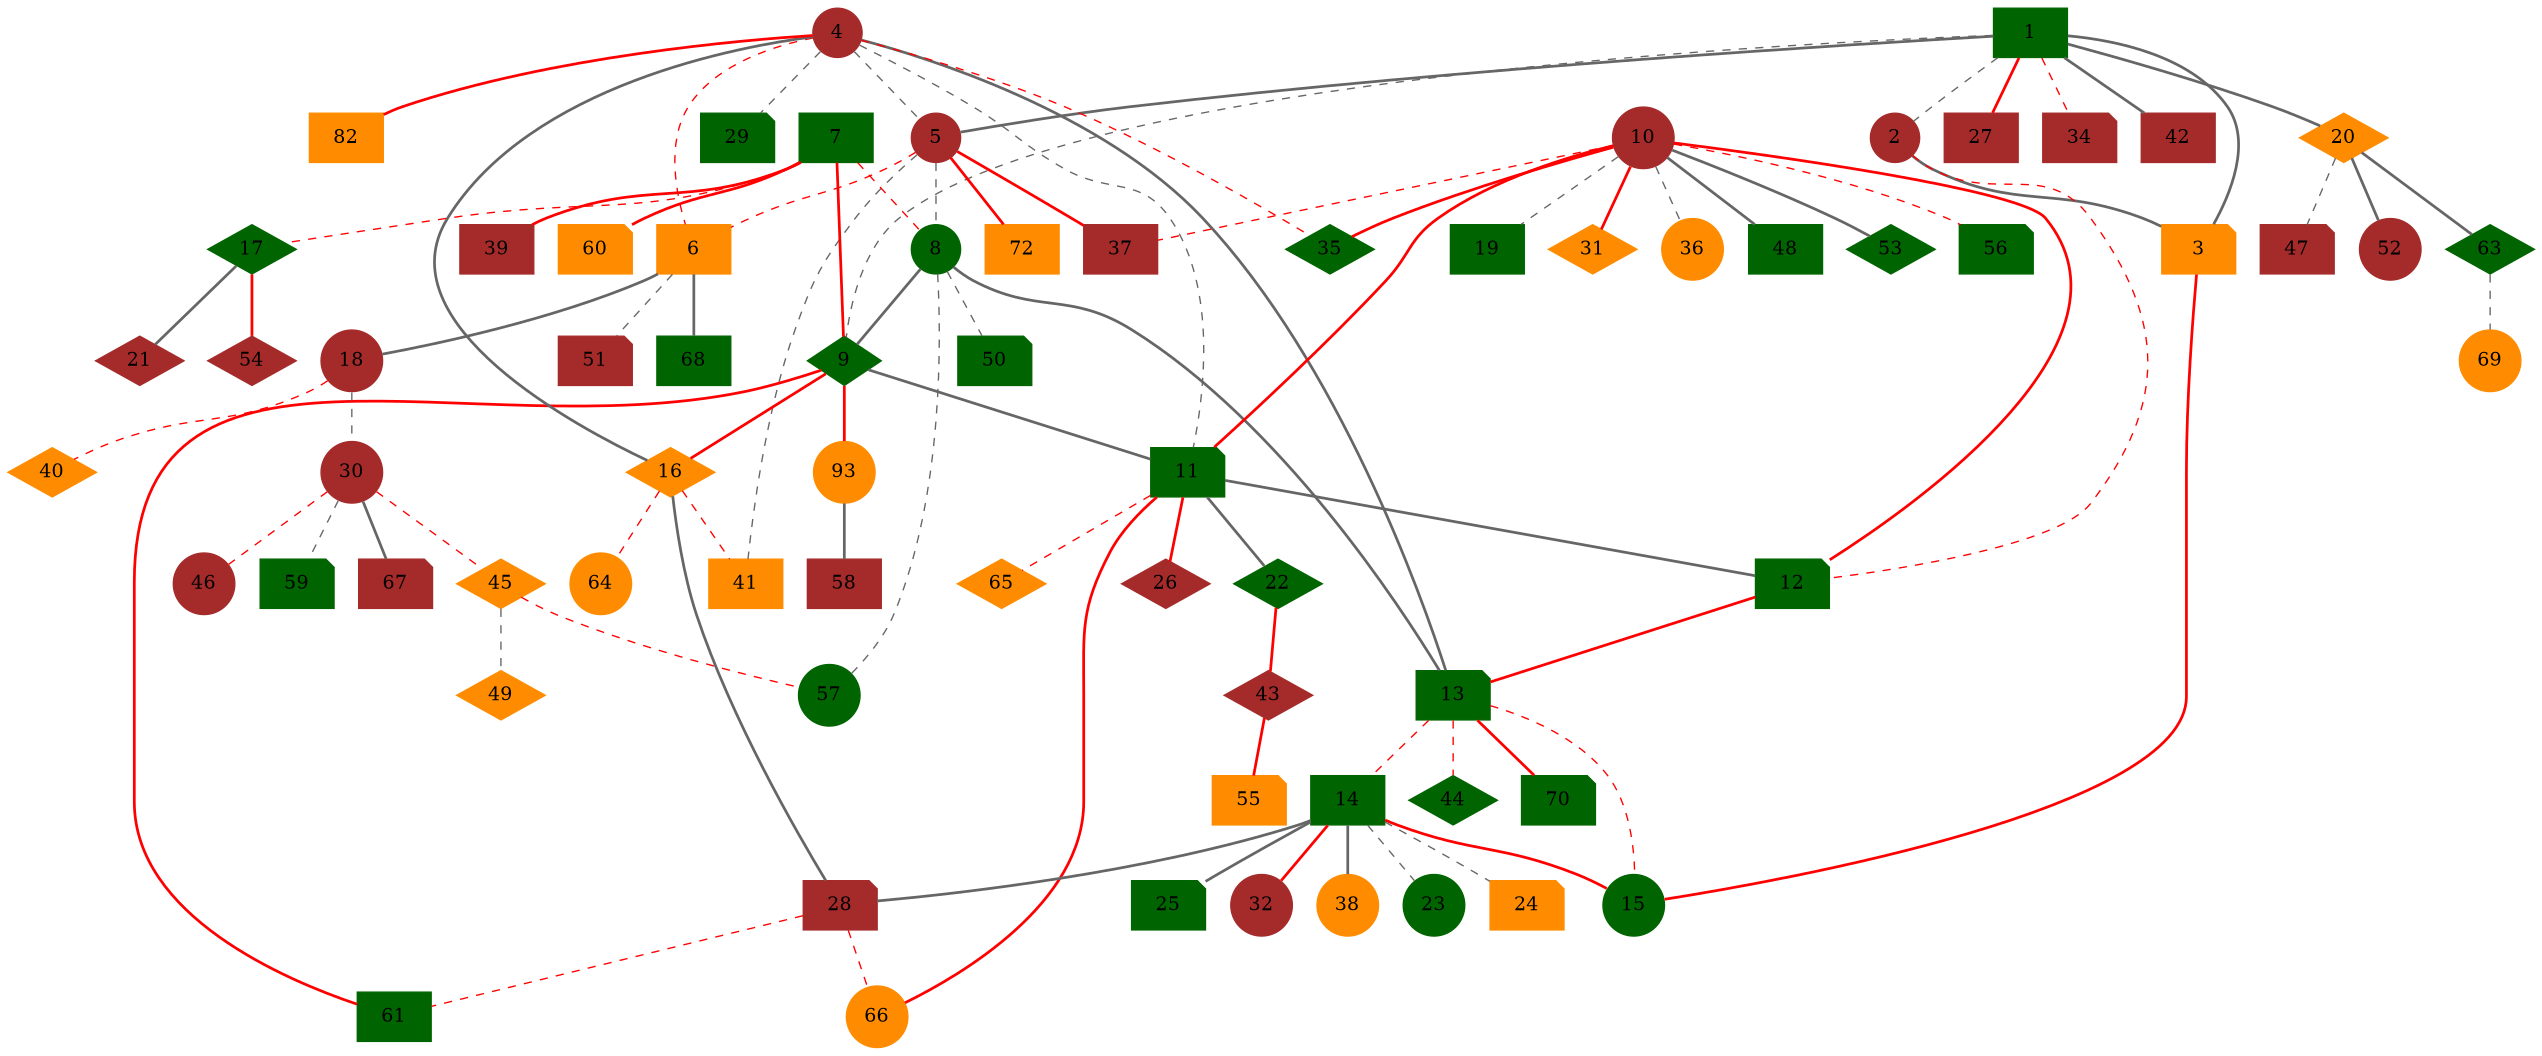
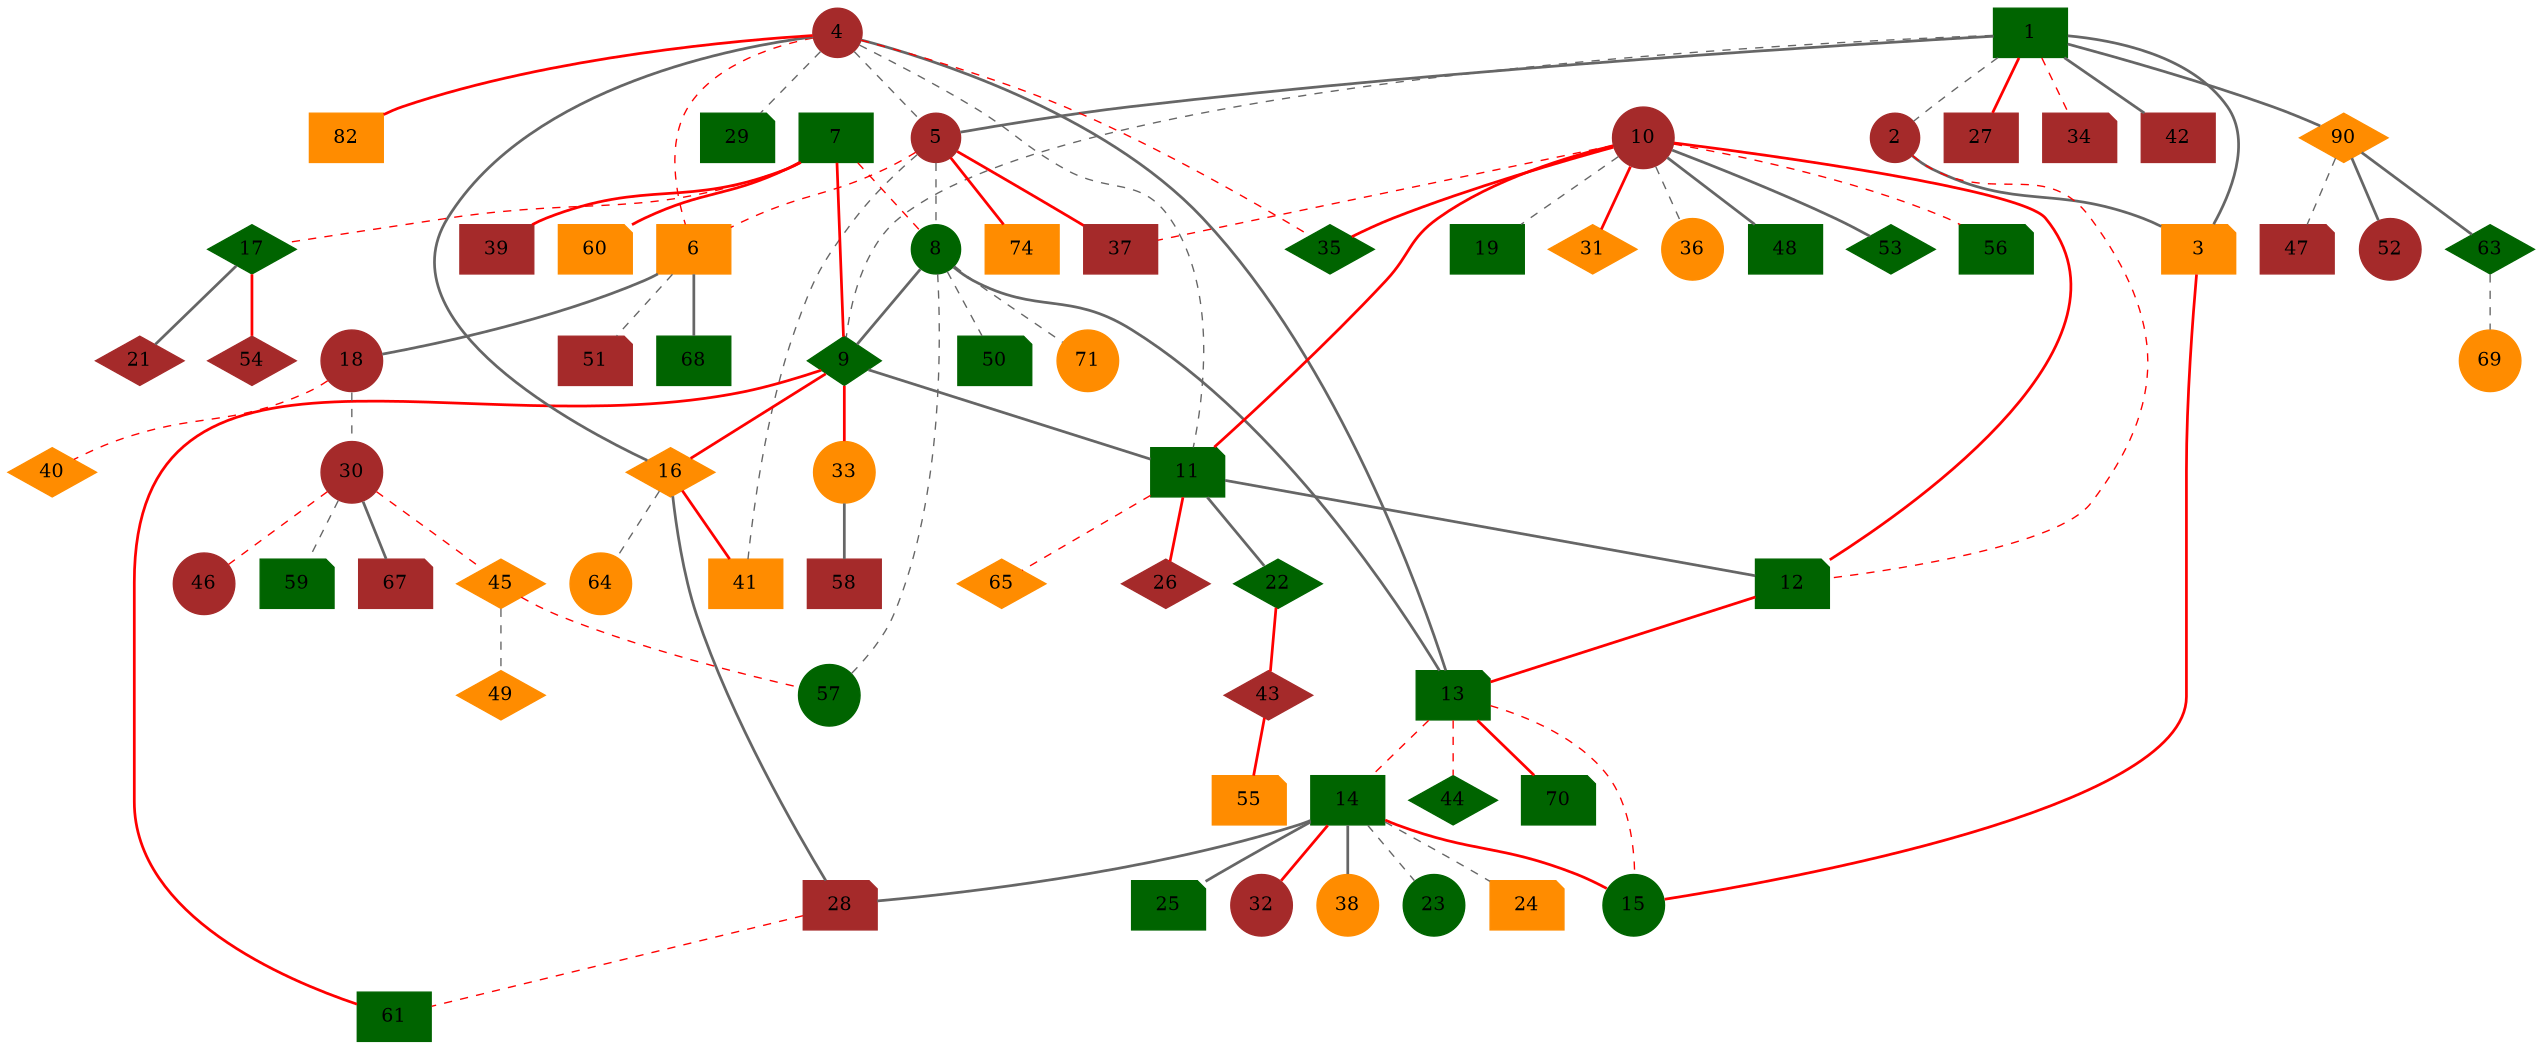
(2344, 138) -> (2344, 138)
(1022, 249) -> (1022, 249)
none -> (1088, 361)
(844, 472) -> (844, 472)
(638, 524) -> (638, 524)
(706, 525) -> (706, 525)
(877, 1017) -> none
